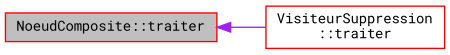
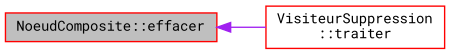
(111, 27) -> (111, 27)
